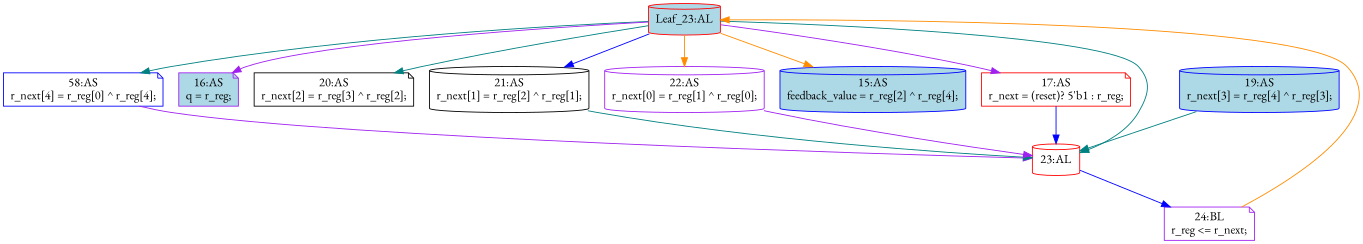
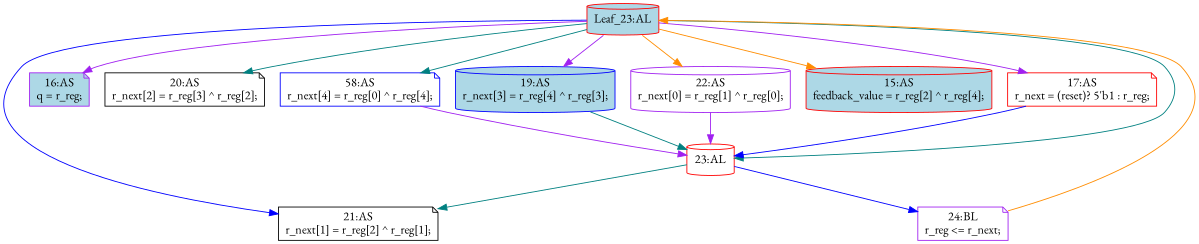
none -> (587, 48)
(509, 90) -> (358, 224)
(873, 90) -> (899, 90)
(805, 140) -> (567, 186)
